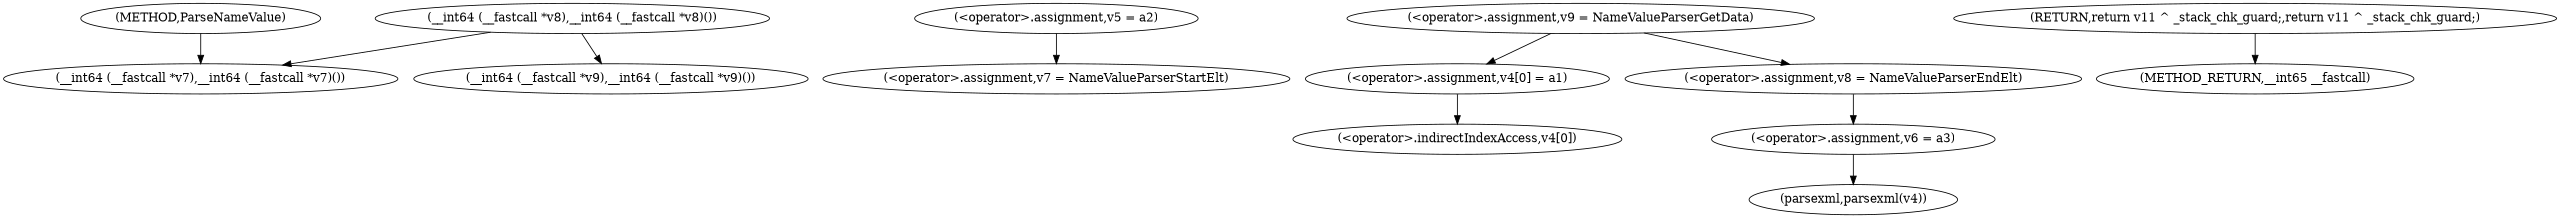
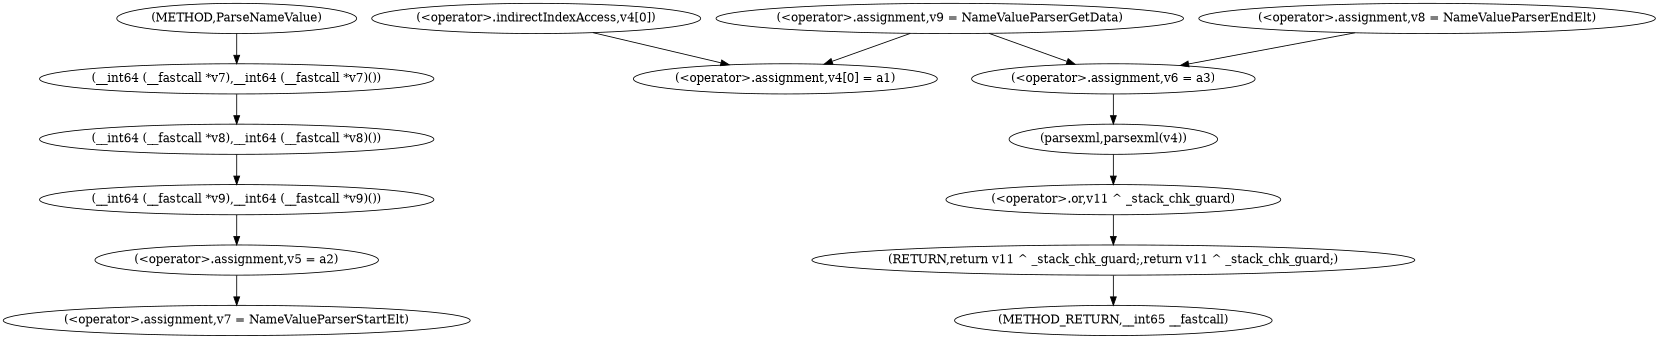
(391, 48) -> (237, 105)
(1713, 48) -> (1028, 47)
(1457, 105) -> (657, 48)
none -> (1113, 200)
none -> (237, 226)
